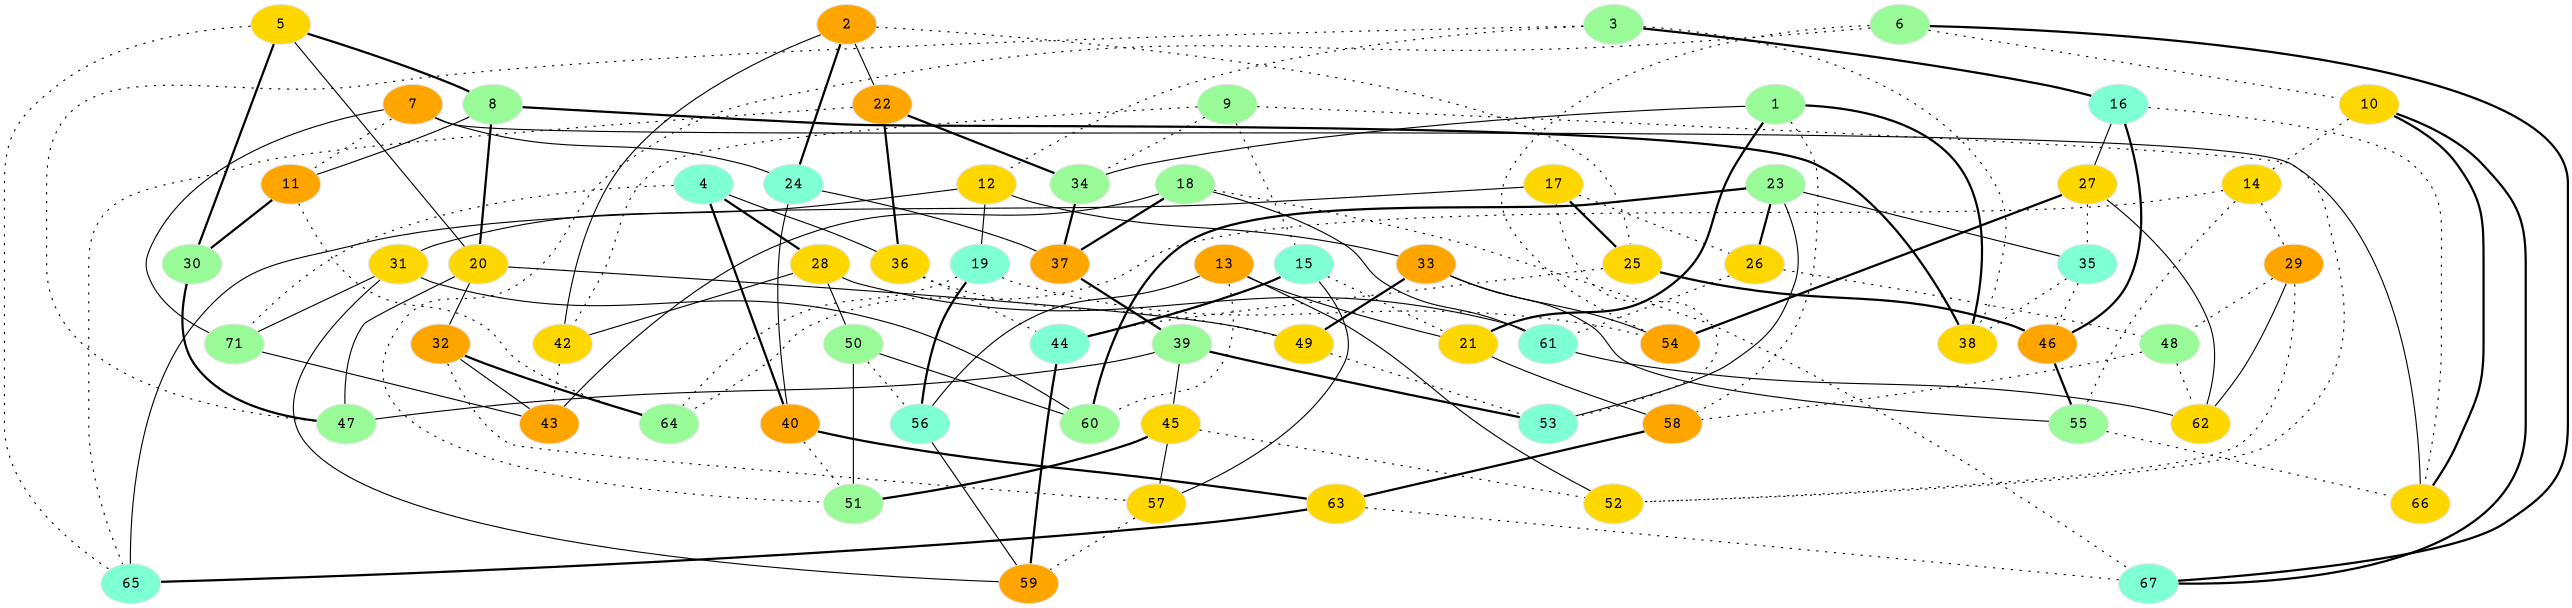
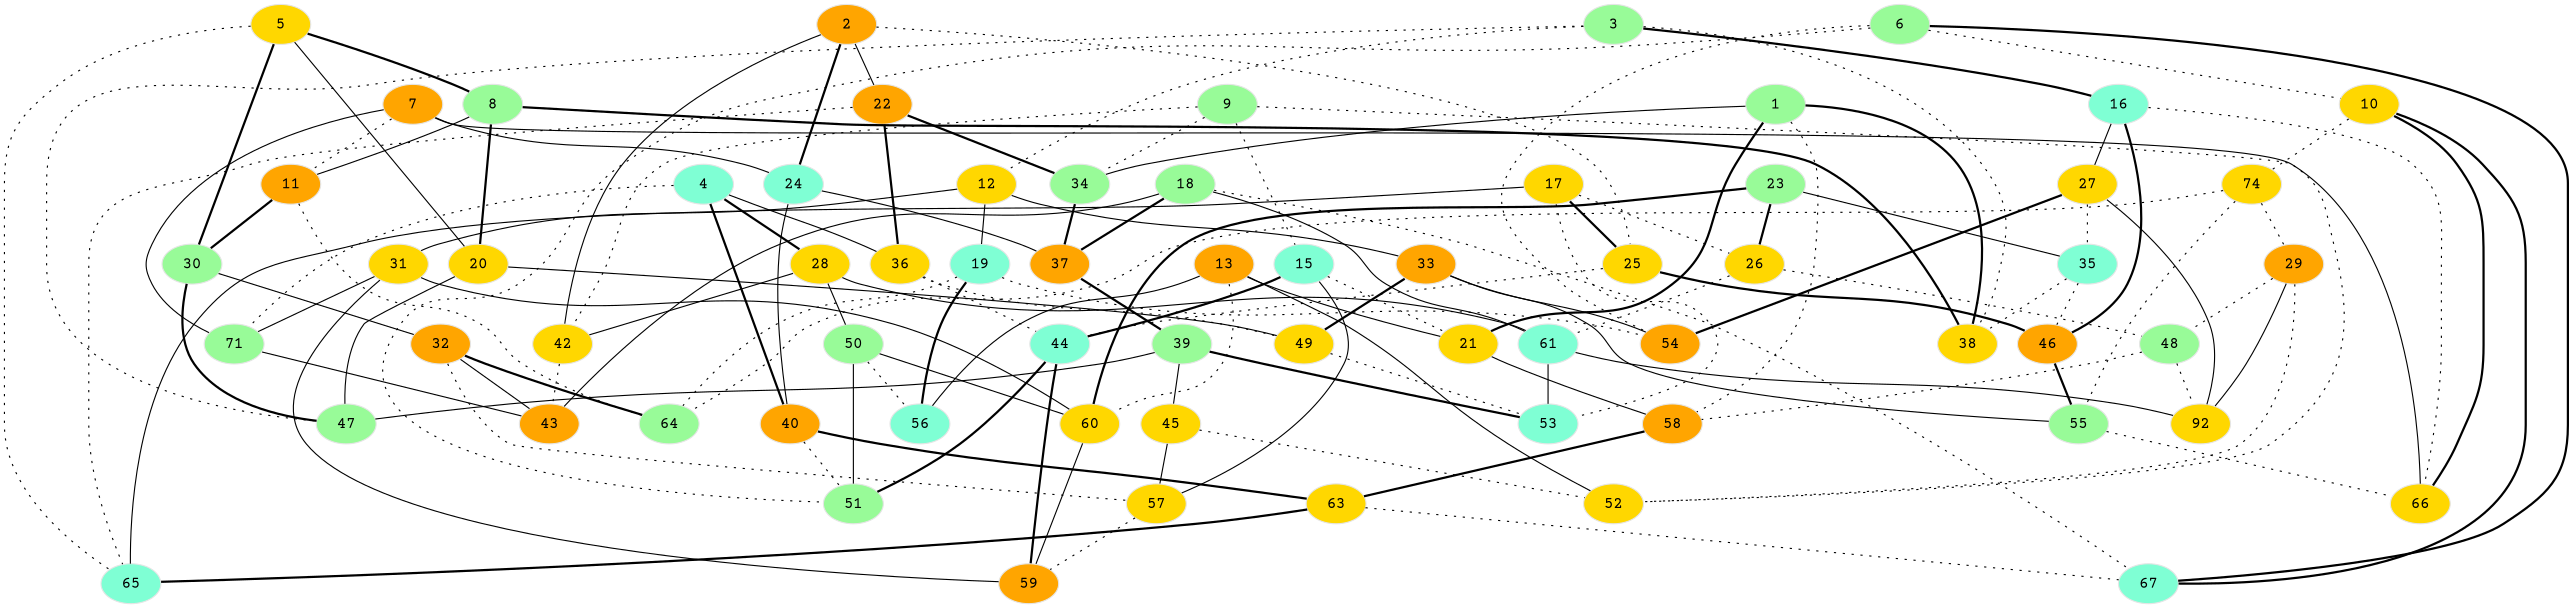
(2252, 184) -> (2252, 184)
(459, 306) -> (306, 301)
(1740, 356) -> (1548, 387)
(1090, 424) -> (1090, 424)
(2201, 424) -> (2201, 424)
(1017, 474) -> (969, 437)
(974, 504) -> (1059, 504)
